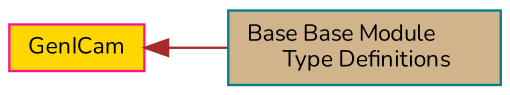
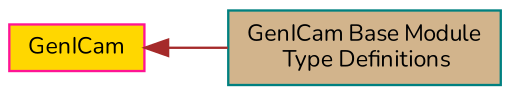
(365, 48) -> (365, 48)
